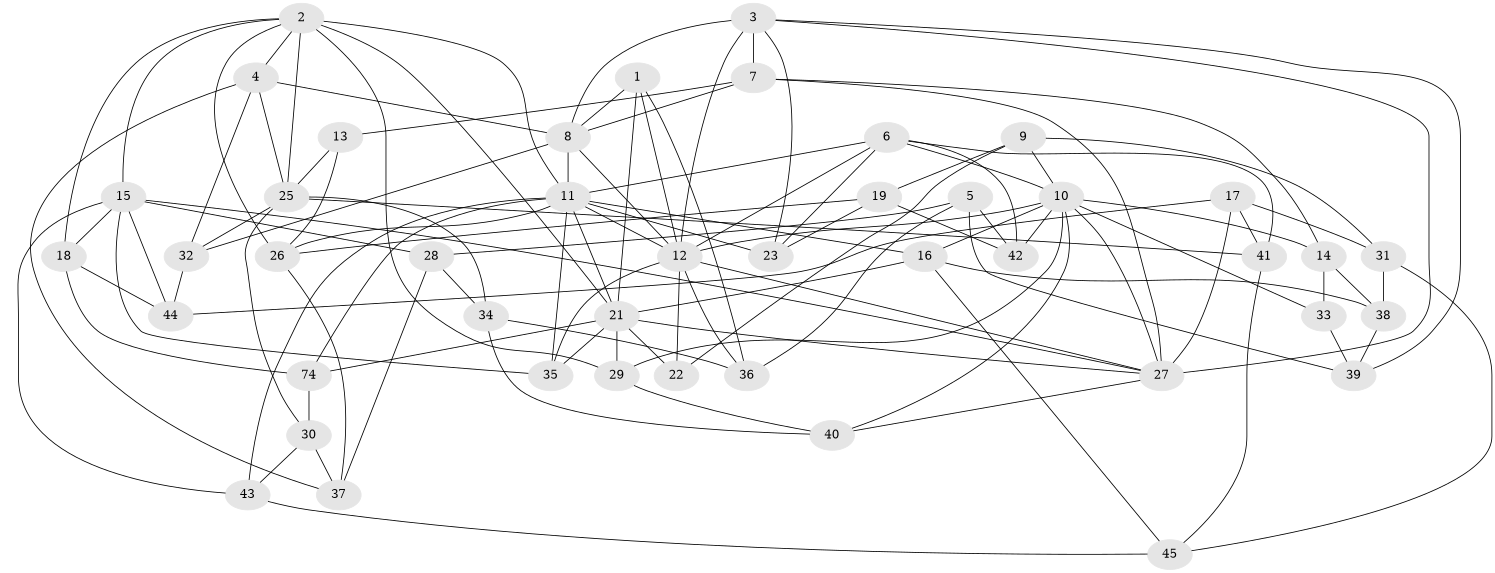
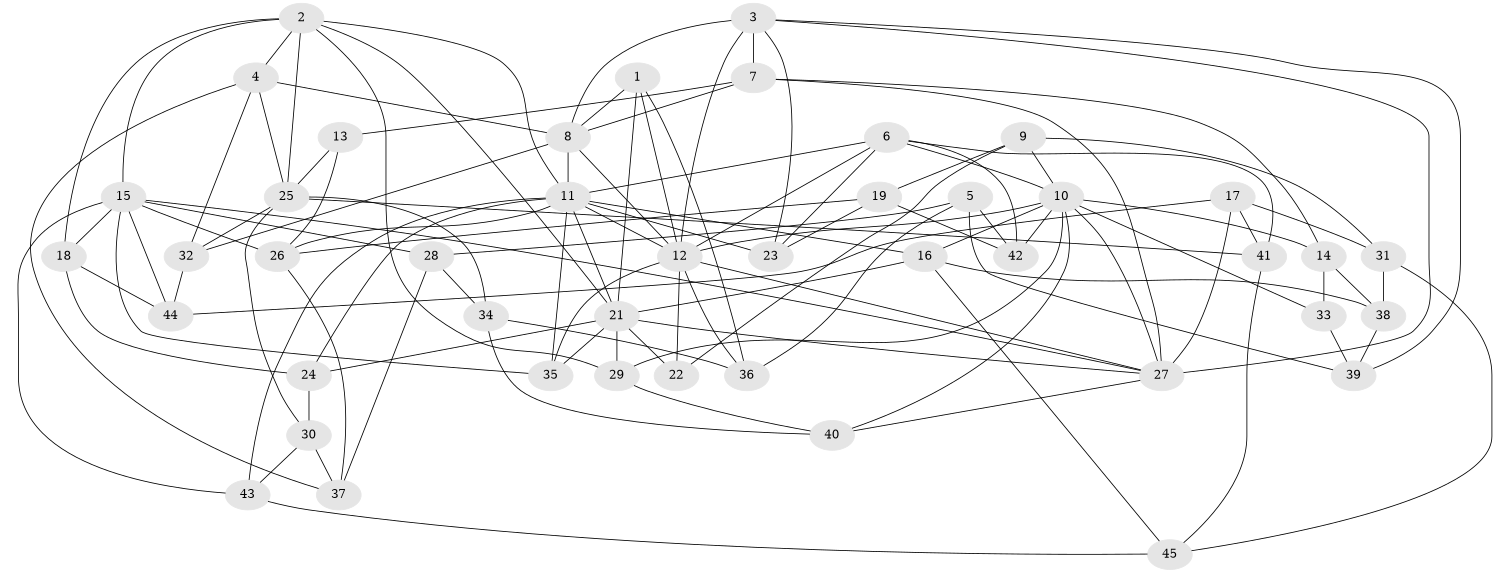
(216, 124) -> (203, 229)
(309, 376) -> (309, 376)
